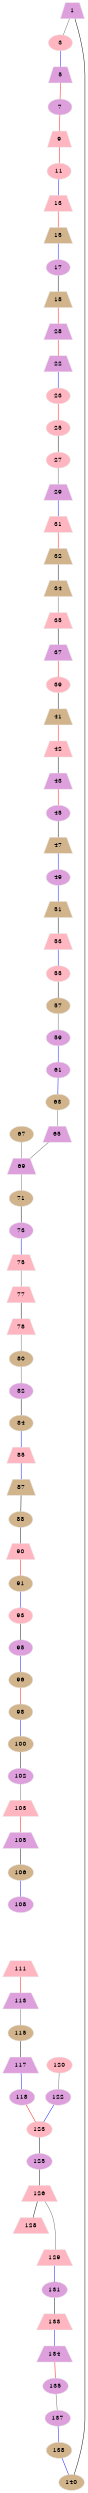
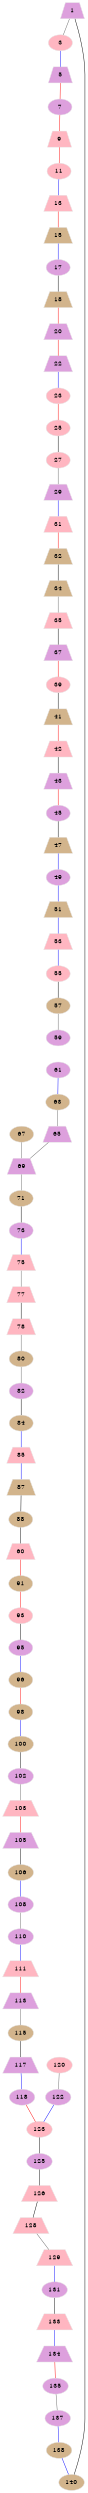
(58, 332) -> (58, 332)
(58, 926) -> (58, 926)
(58, 1054) -> none
(21, 1552) -> (21, 1552)
(21, 1600) -> (21, 1600)
none -> (21, 1937)
(54, 2225) -> (43, 2242)
